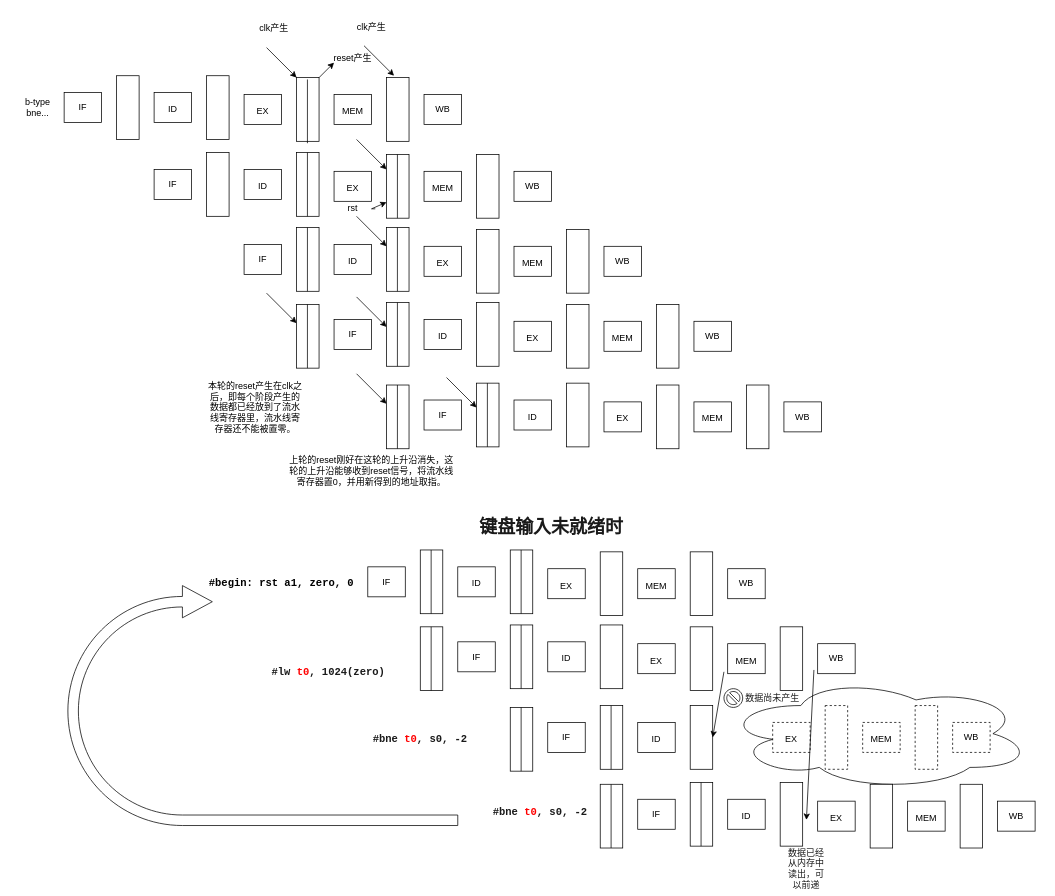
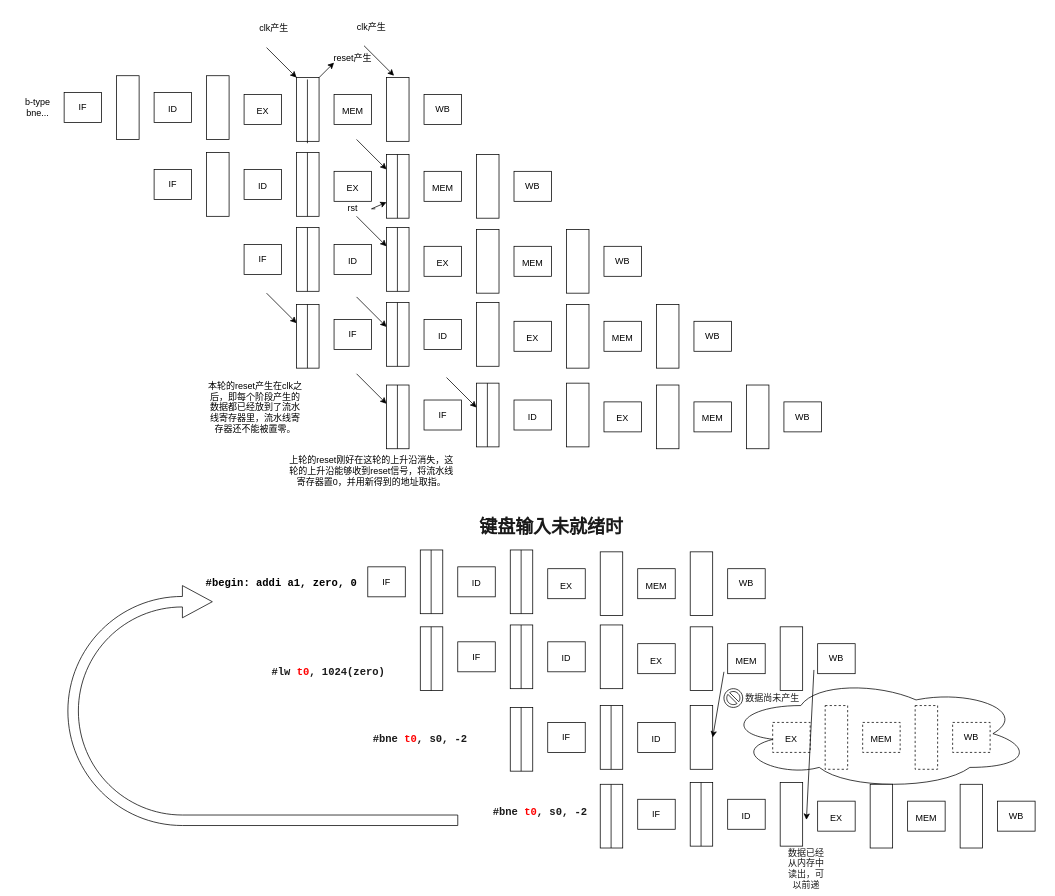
(282, 584) -> (282, 584)
